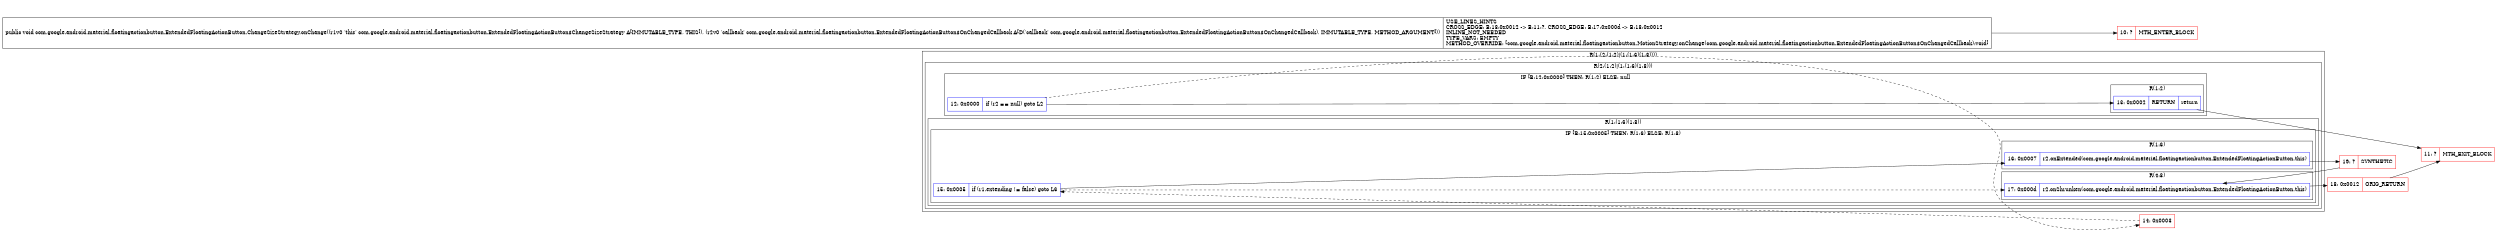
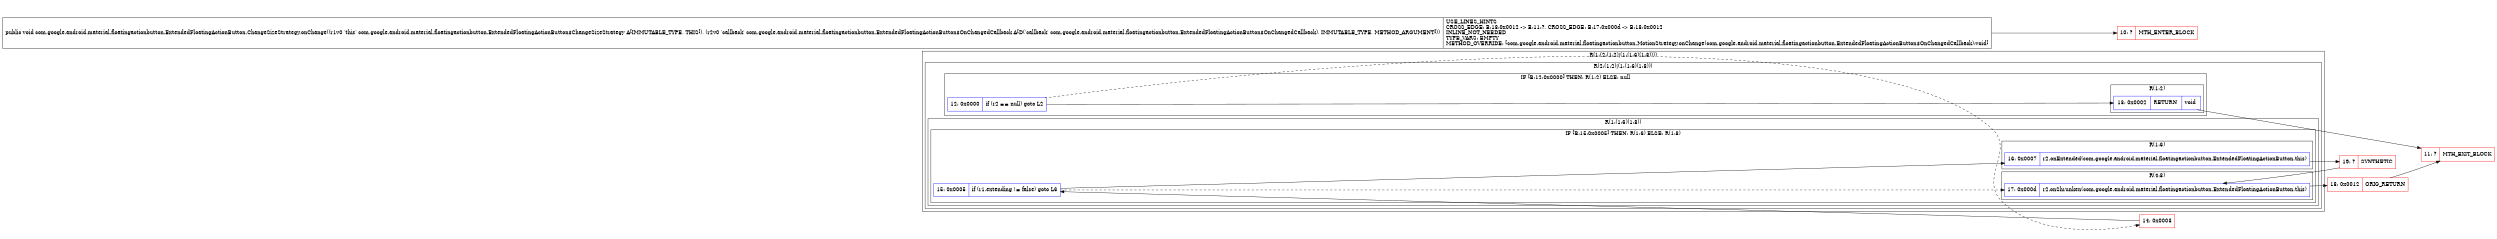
(2190, 103) -> (2190, 103)
(1387, 200) -> (1387, 200)
